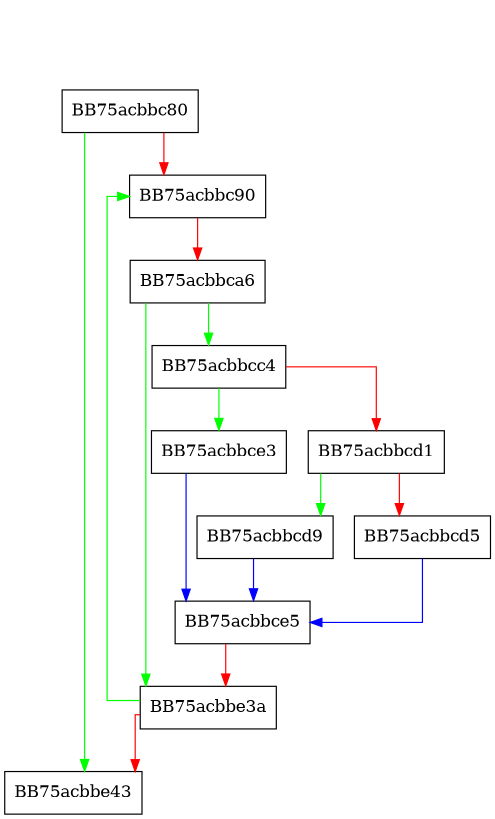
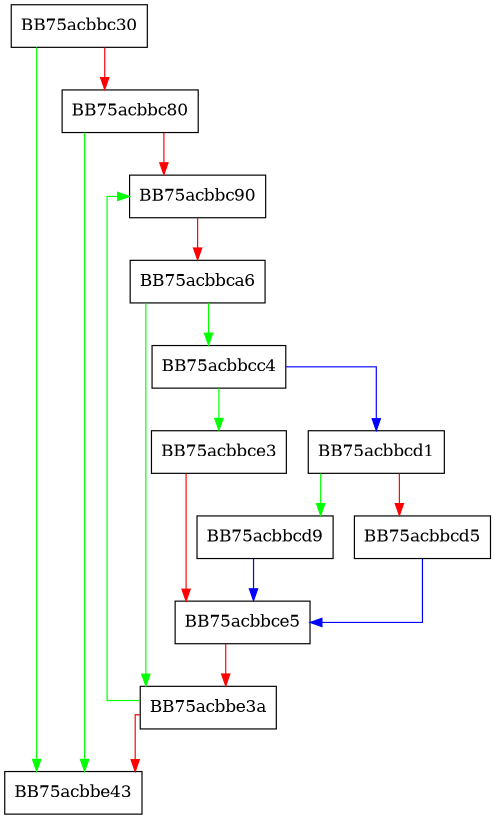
none -> (79, 26)
(357, 367) -> (357, 367)
(186, 531) -> (186, 531)
